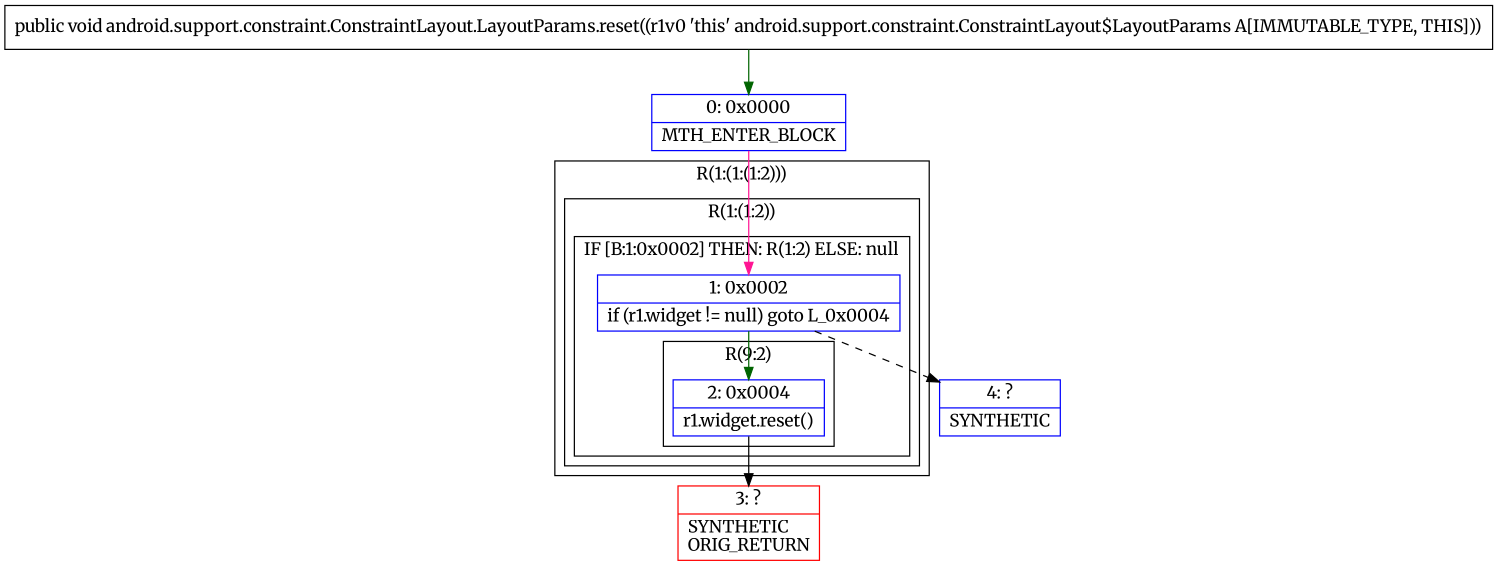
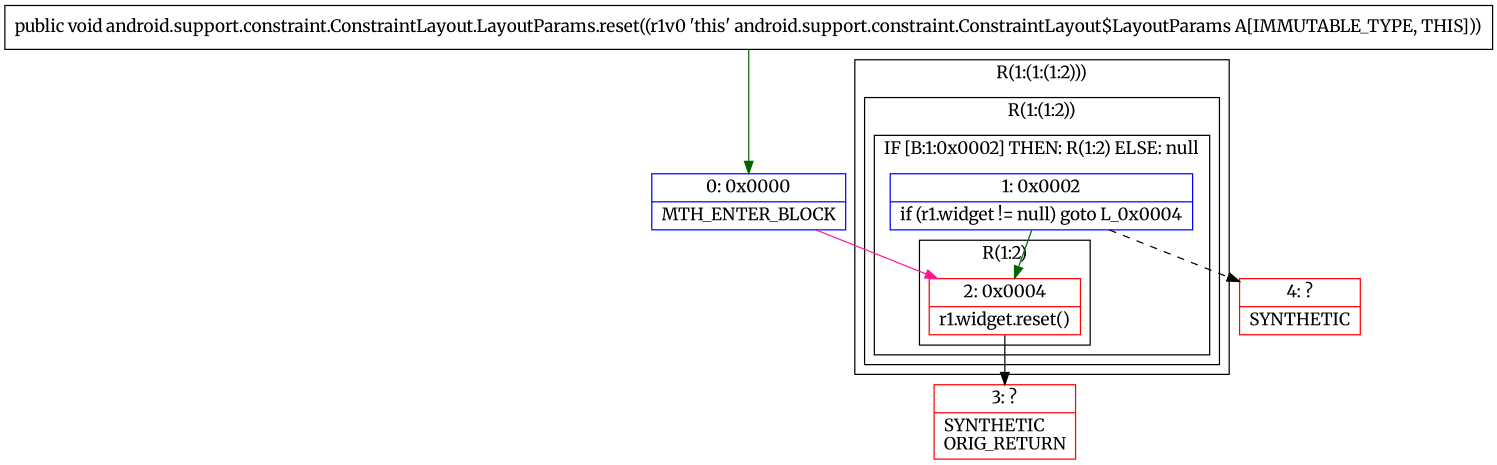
(749, 207) -> (882, 256)
(749, 355) -> (1005, 254)
(749, 408) -> (1005, 307)
(1000, 408) -> (1300, 307)
